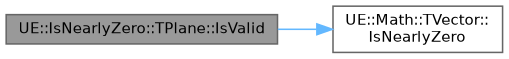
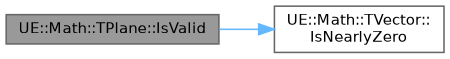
(142, 29) -> (113, 29)
